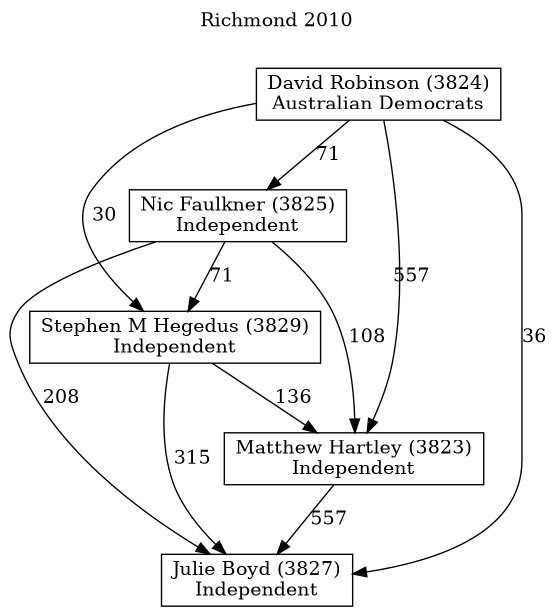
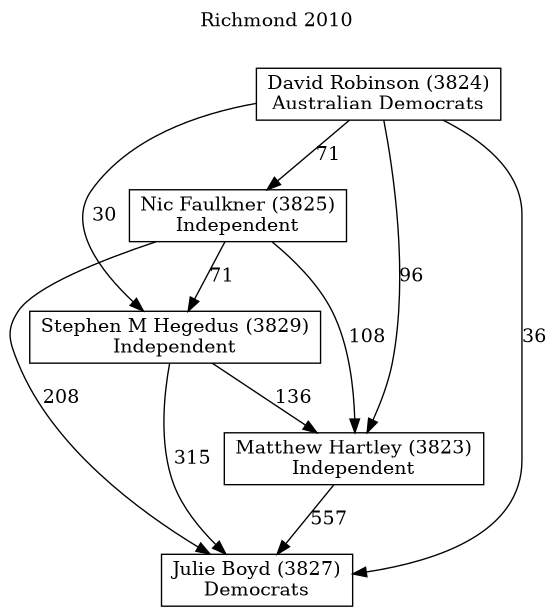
(412, 276) -> (412, 276)
(257, 580) -> (257, 580)
